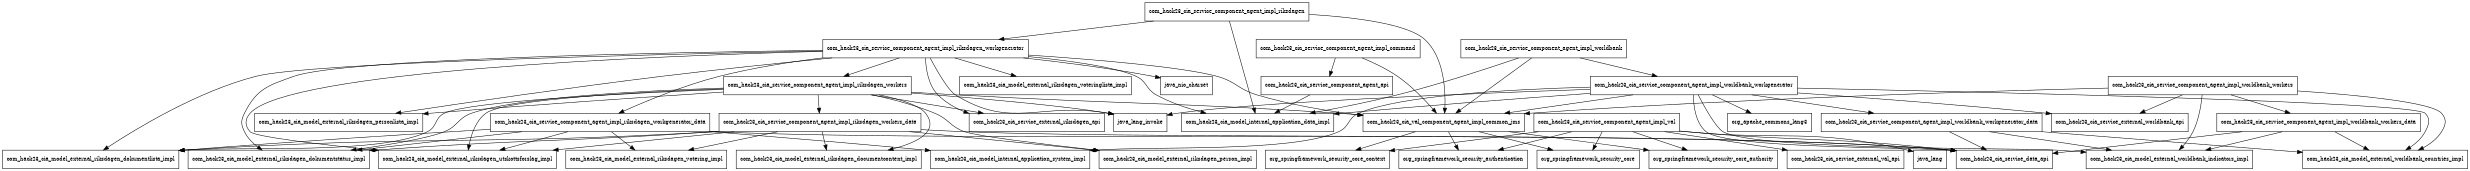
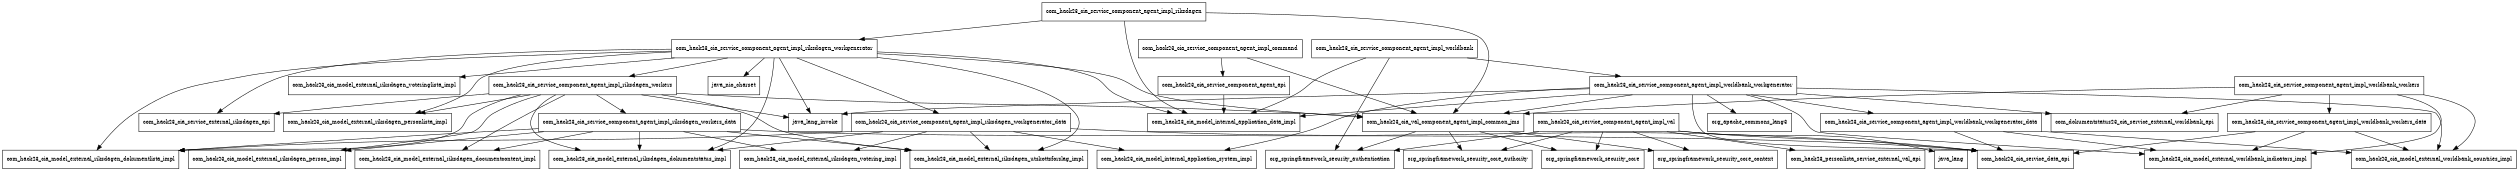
(1496, 84) -> (1364, 102)
(2120, 122) -> (2135, 122)
(1846, 159) -> (1856, 159)
